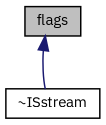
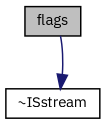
(43, 70) -> (63, 55)
